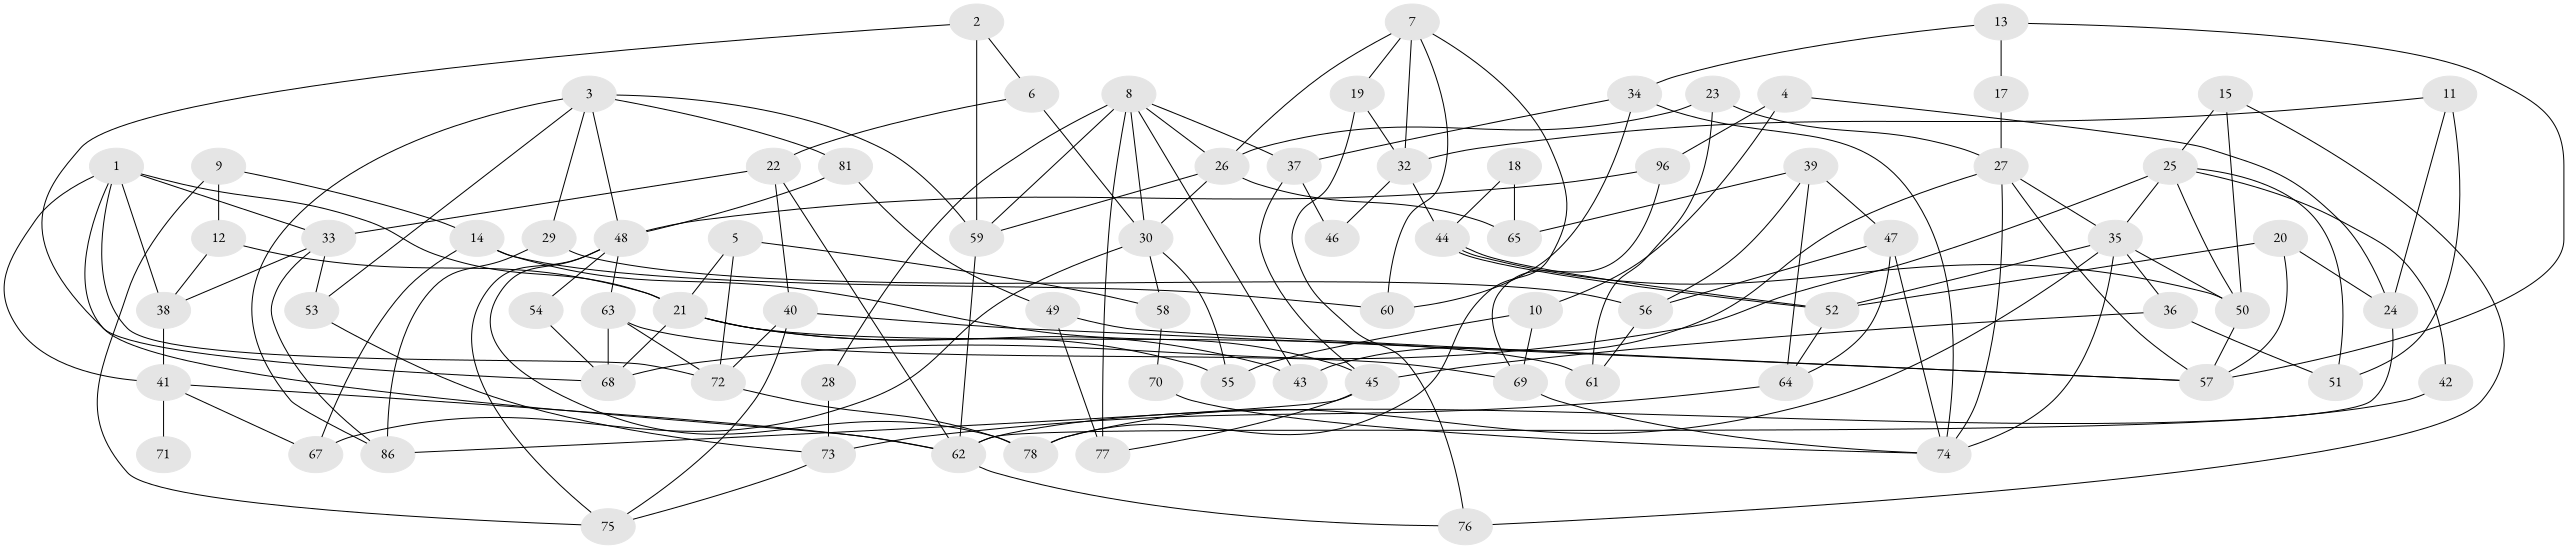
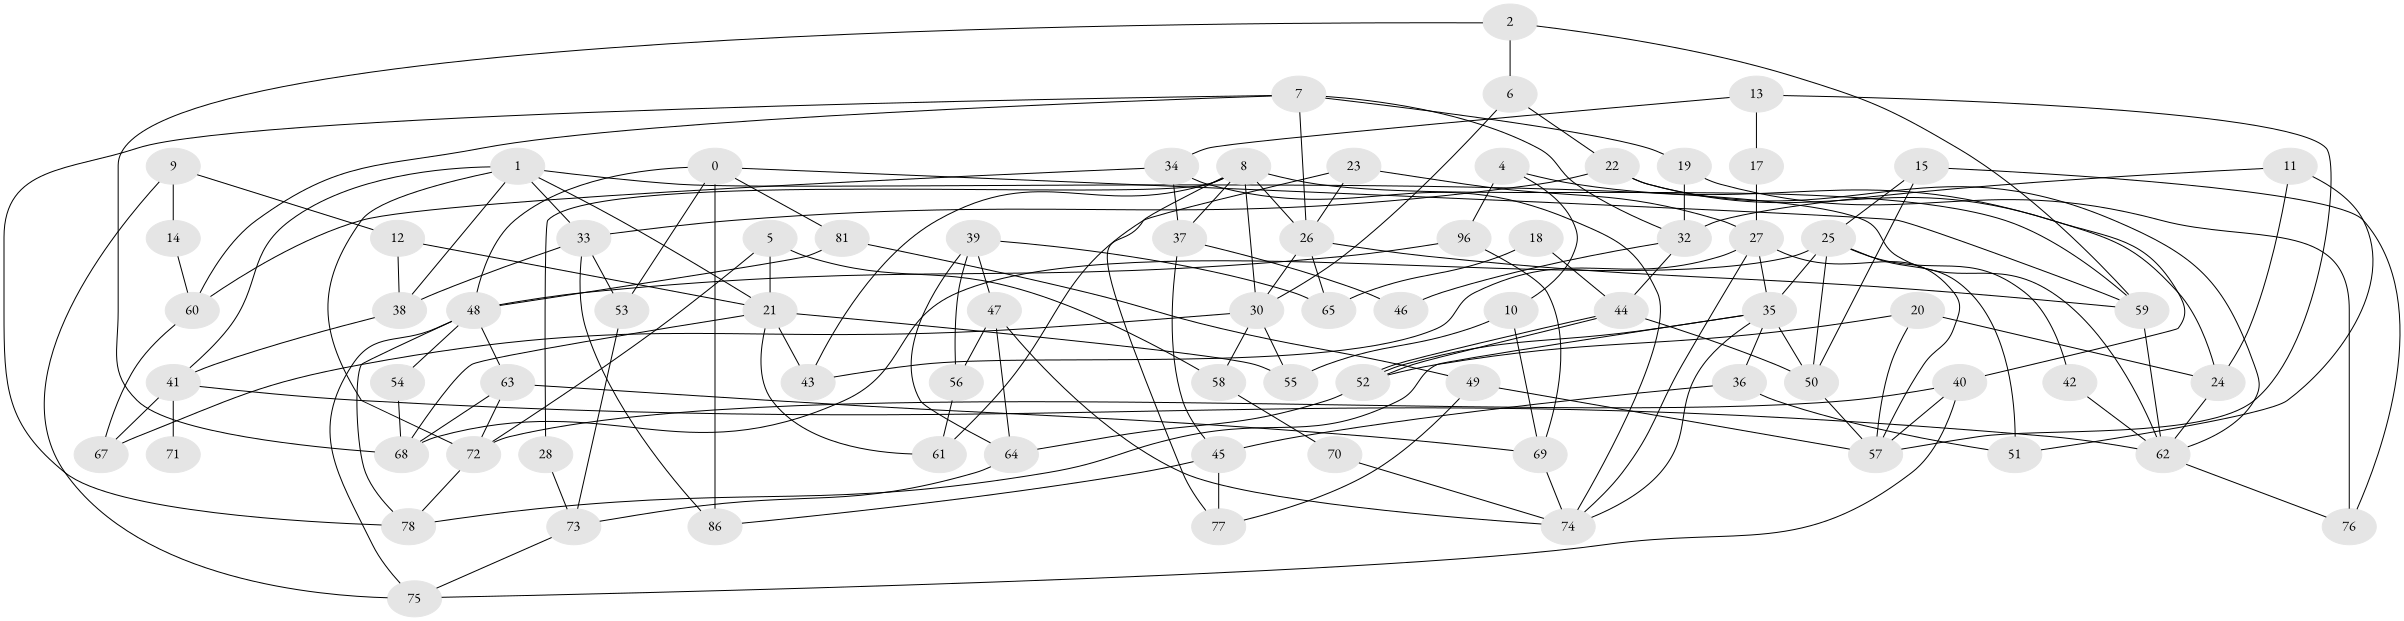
(589, 94) -> (715, 166)
(549, 238) -> none
(925, 311) -> none
(374, 332) -> (131, 375)
